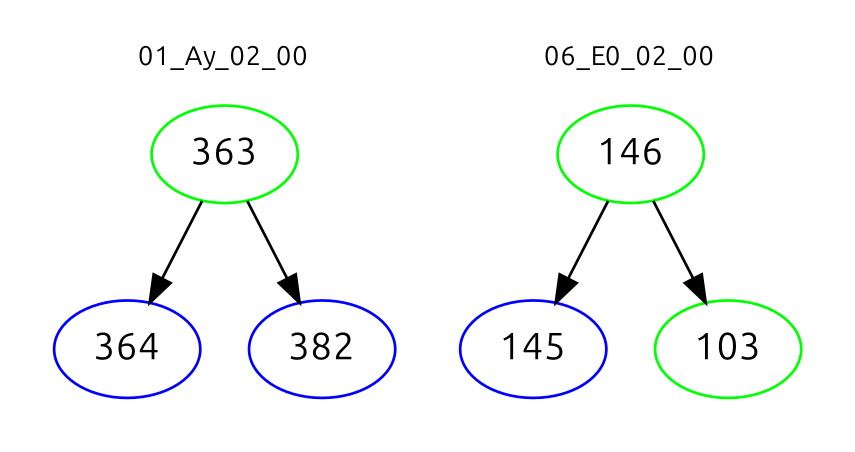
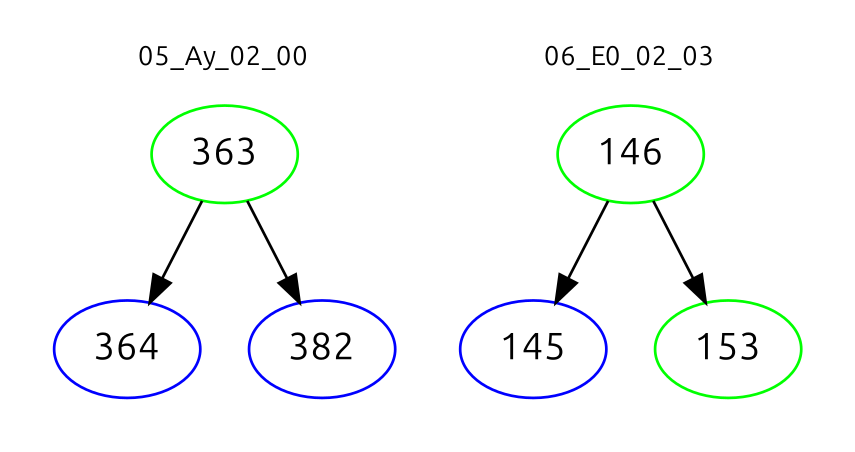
(225, 58) -> (225, 58)
(631, 58) -> (631, 58)
(728, 349) -> (728, 349)
